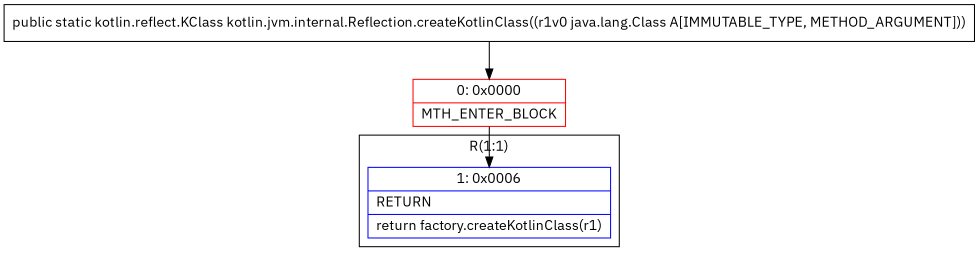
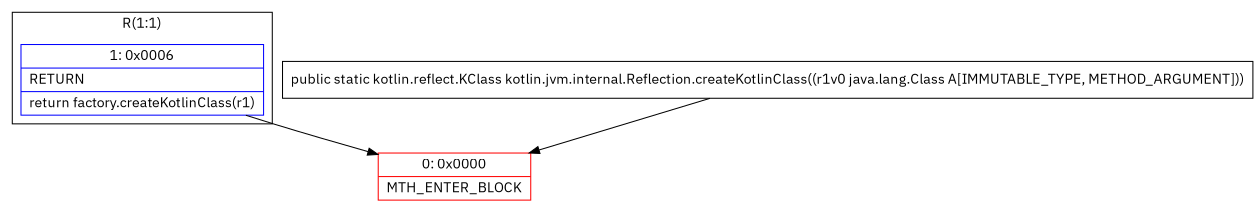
(489, 142) -> (307, 134)
